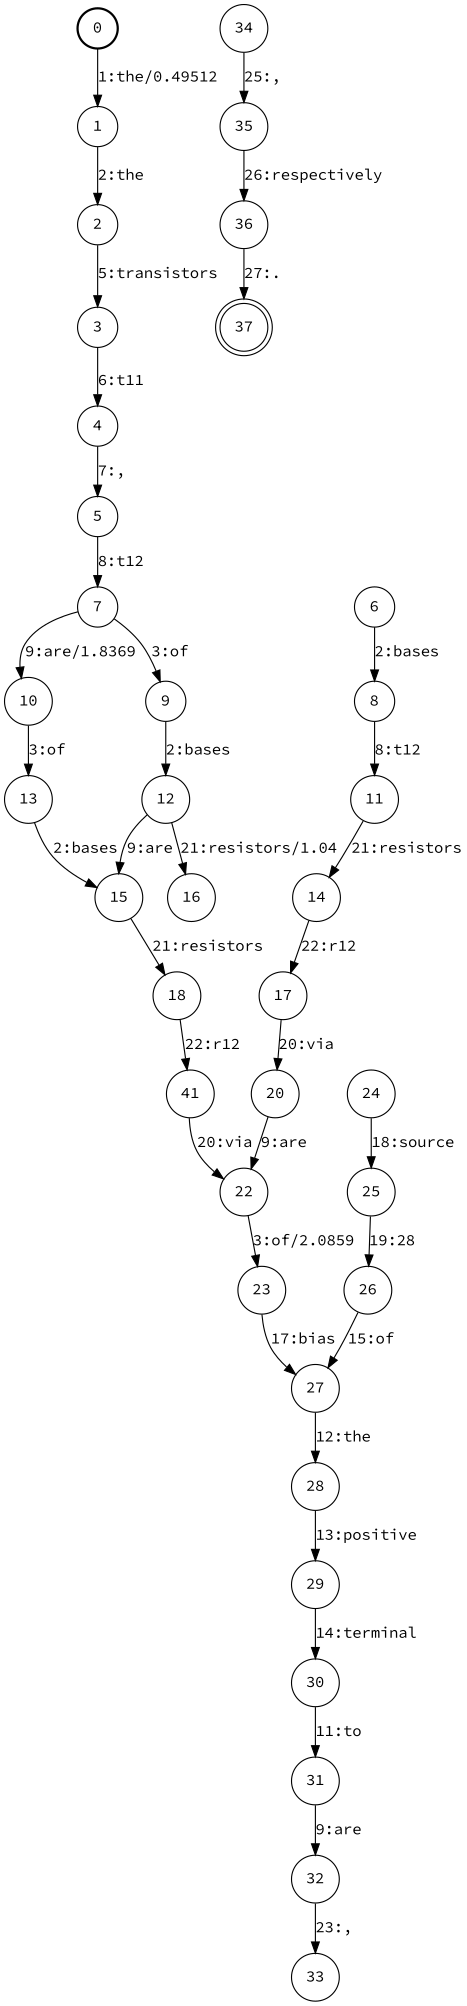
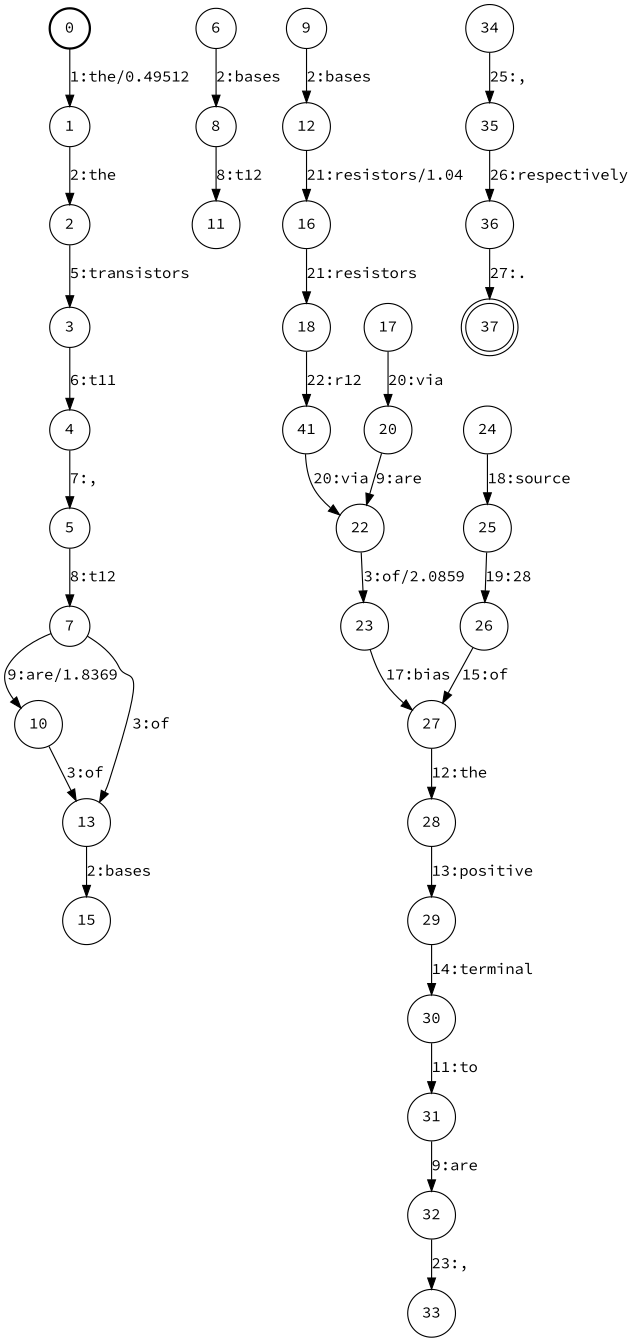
(139, 642) -> (131, 706)
(129, 836) -> none
(317, 898) -> none
(145, 942) -> (307, 270)
